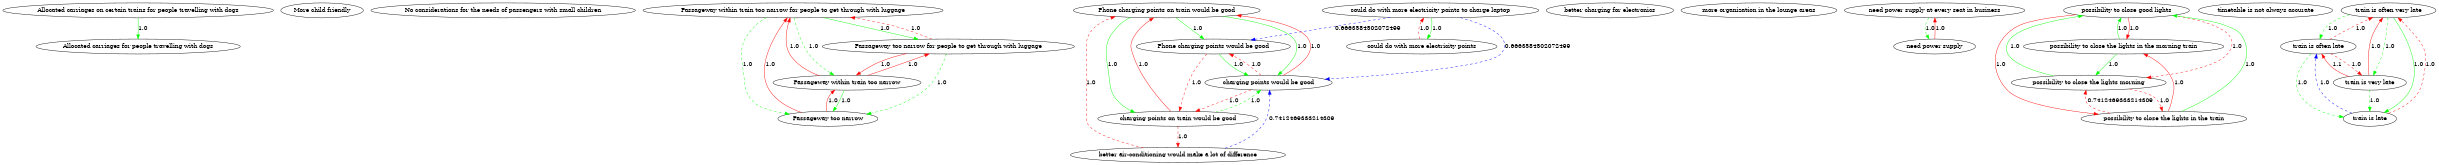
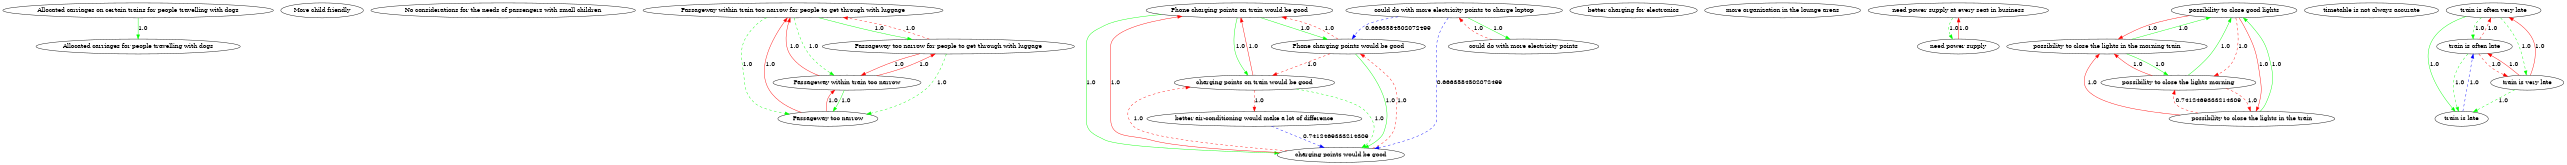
(2337, 65) -> (2514, 65)
none -> (2134, 68)
(2424, 71) -> none
(1086, 96) -> (1313, 26)
